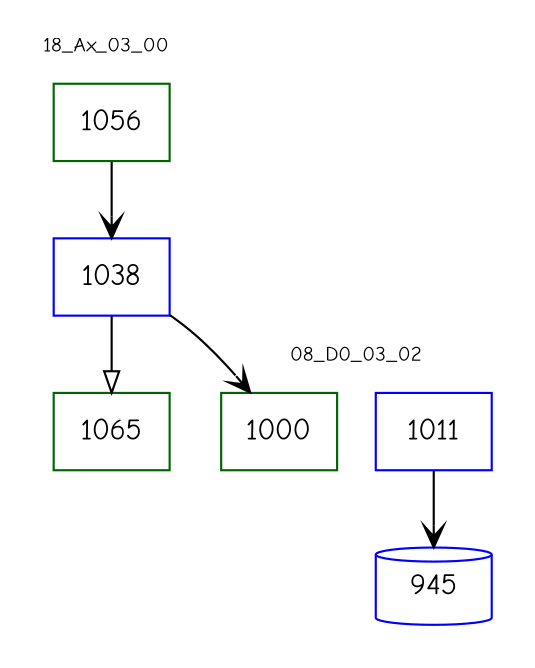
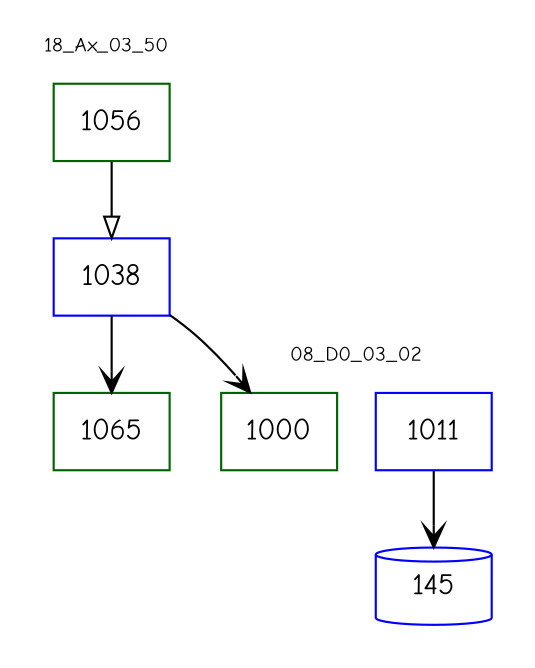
(106, 46) -> (106, 46)
(112, 189) -> (112, 189)
(112, 344) -> (112, 344)
(434, 586) -> (434, 586)
